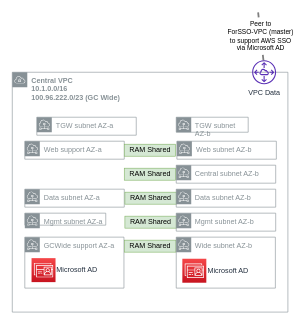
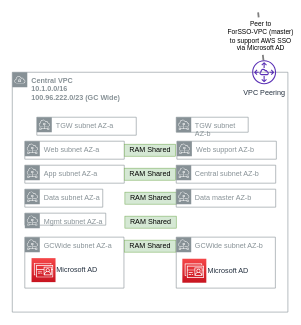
(265, 93) -> (265, 93)
(74, 150) -> (72, 150)
(225, 150) -> (227, 150)
none -> (75, 174)
(75, 198) -> (64, 198)
(226, 198) -> (226, 198)
(226, 222) -> none
(80, 246) -> (78, 246)
(225, 246) -> (229, 246)
